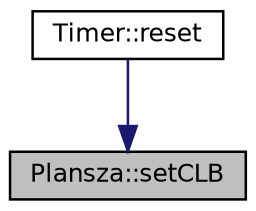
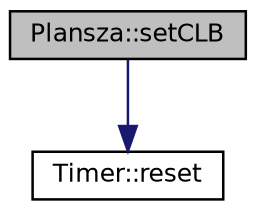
(128, 93) -> (128, 93)
